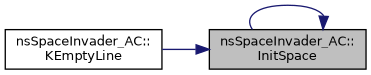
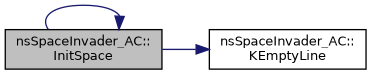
(179, 49) -> (179, 49)
